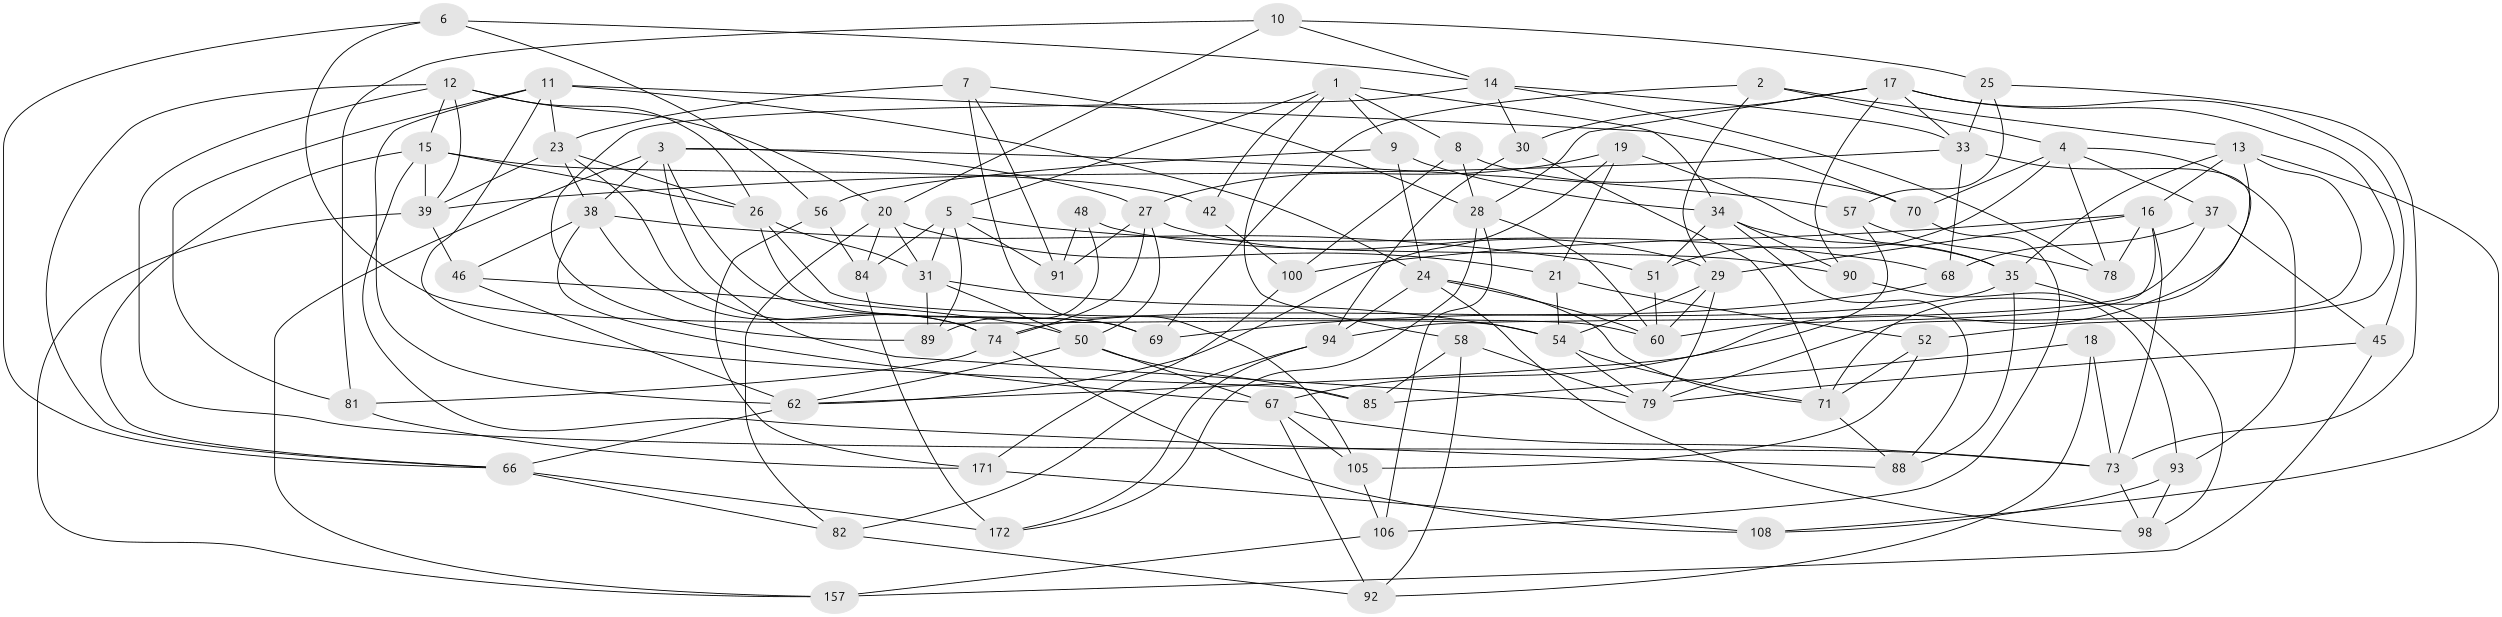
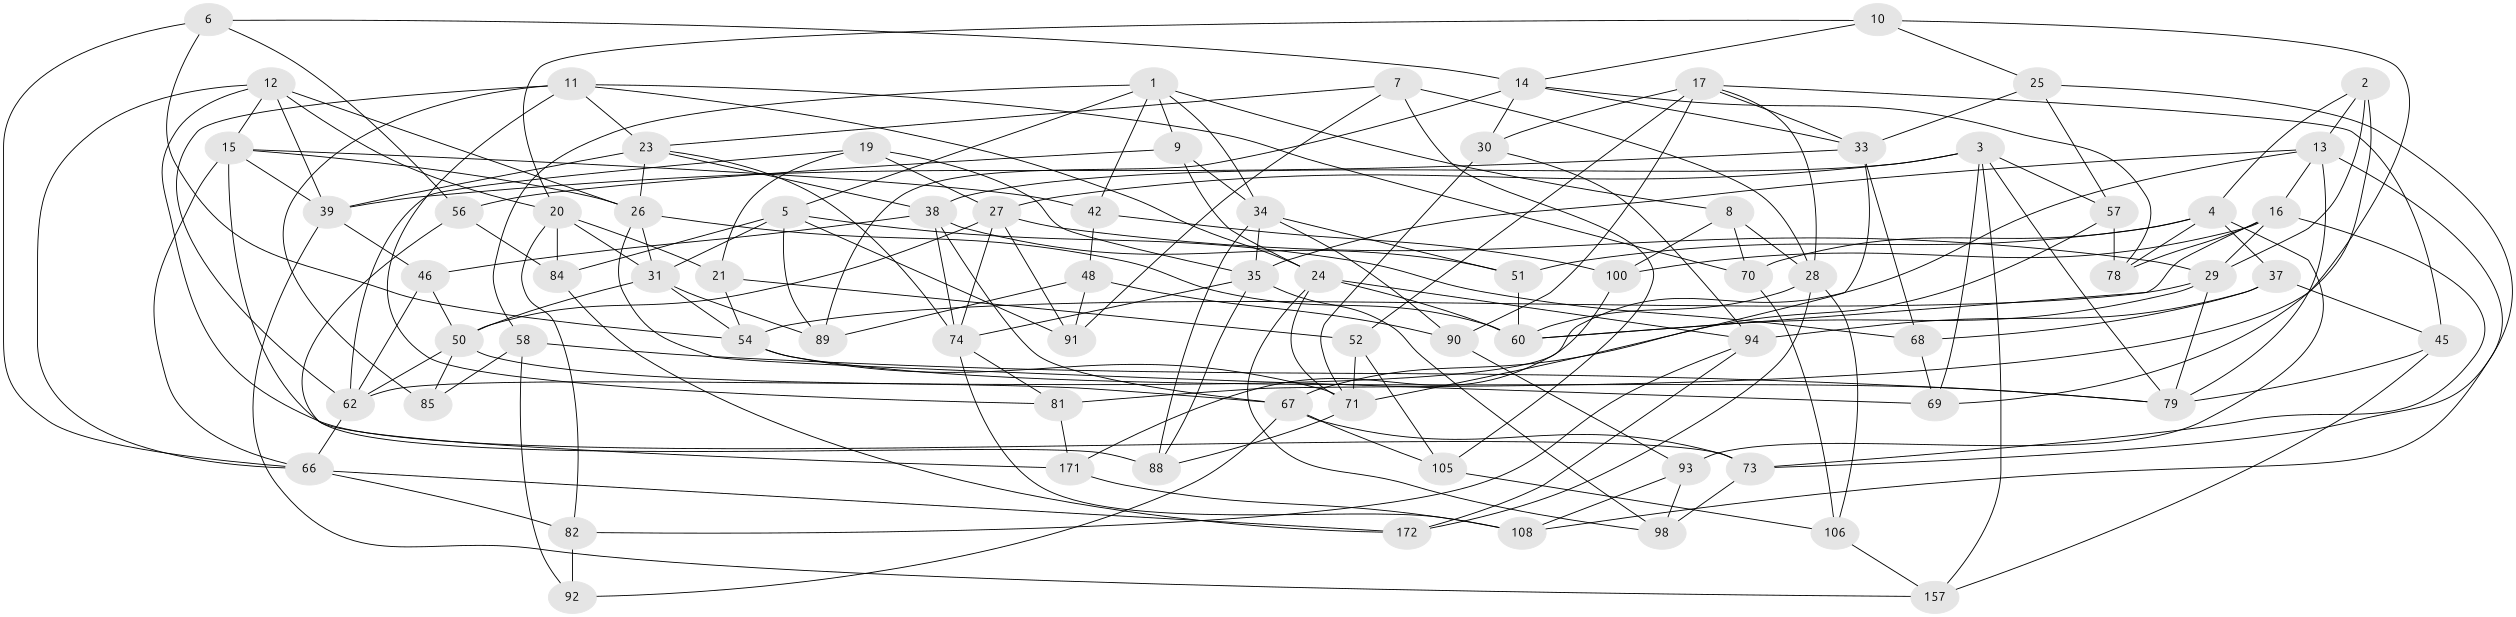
none -> (1092, 245)
(2091, 341) -> none
